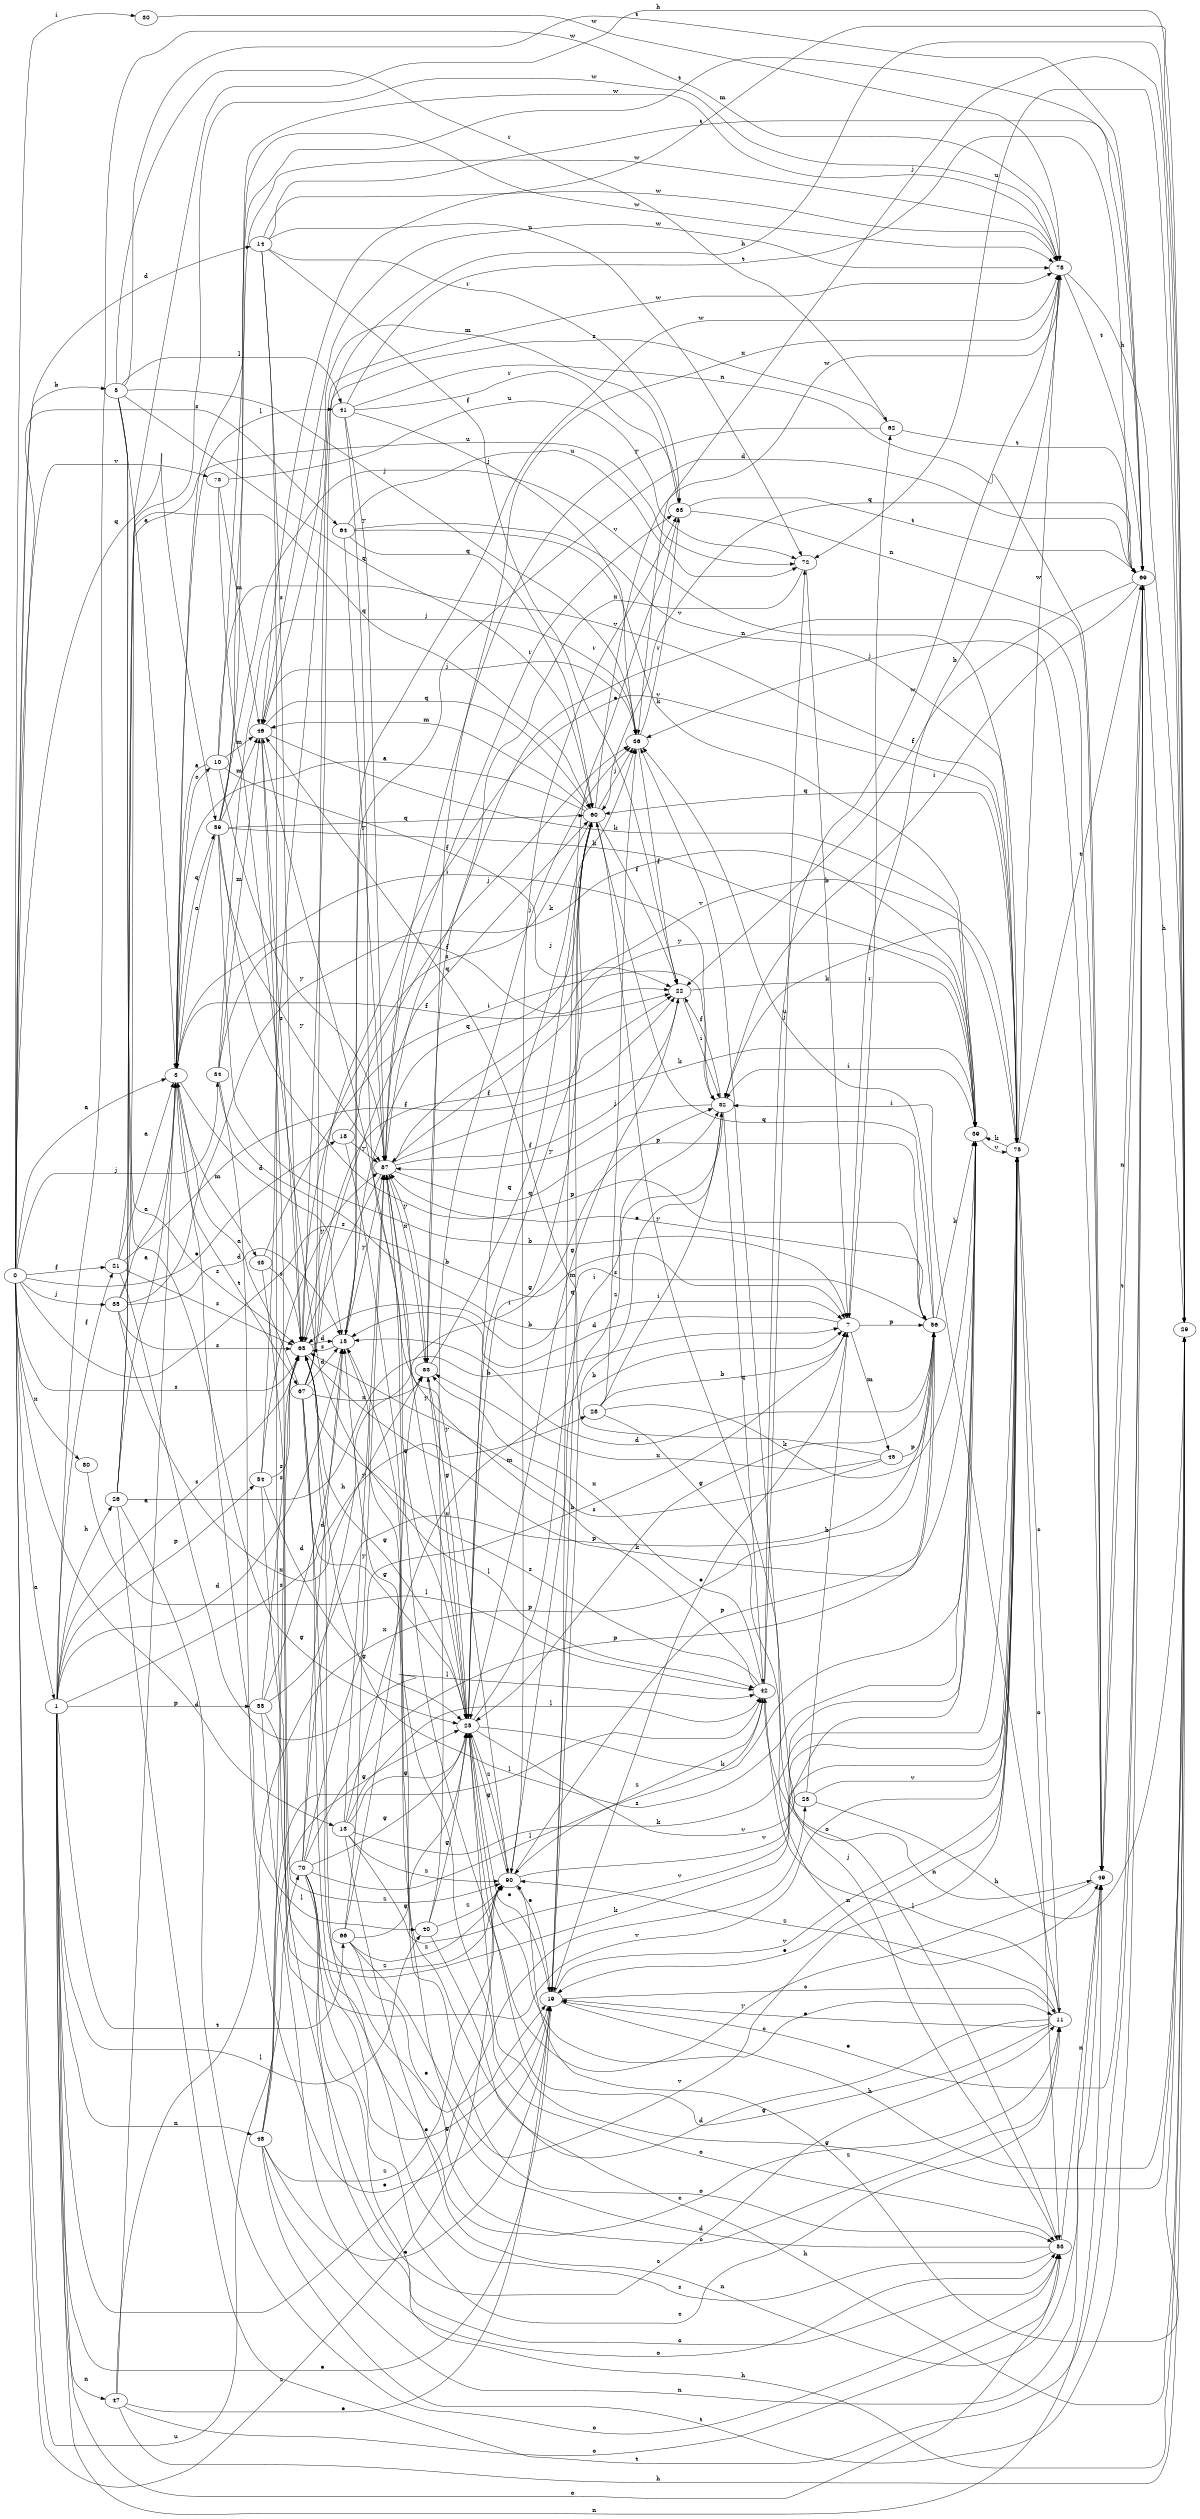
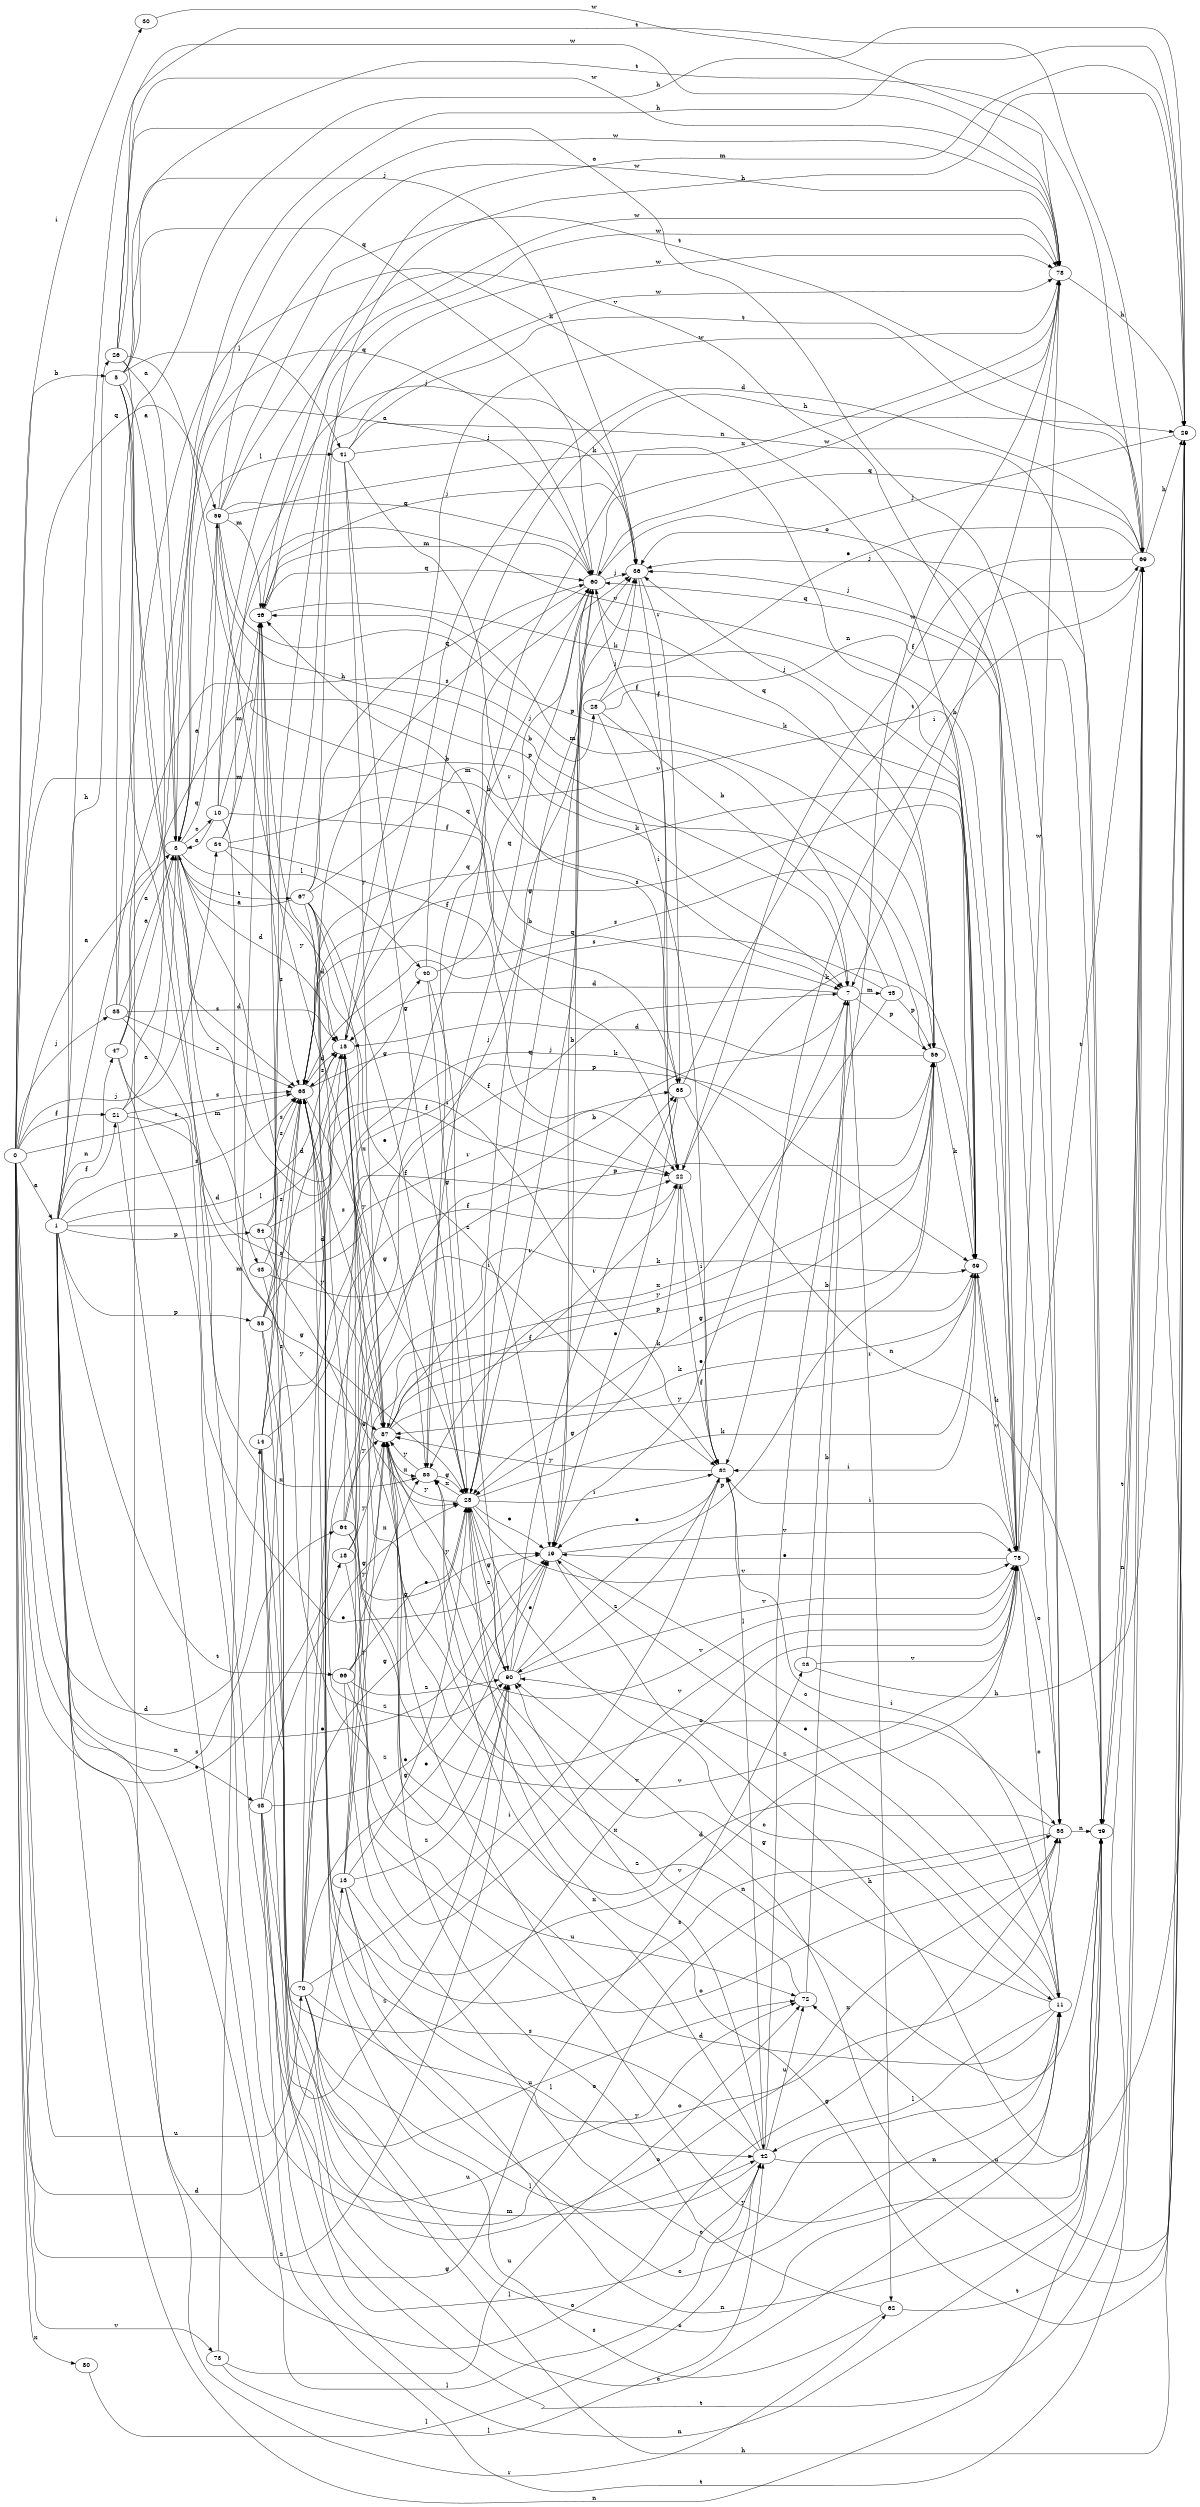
(1118, 417) -> none
(743, 1377) -> (743, 1622)
(848, 2155) -> (848, 2008)
